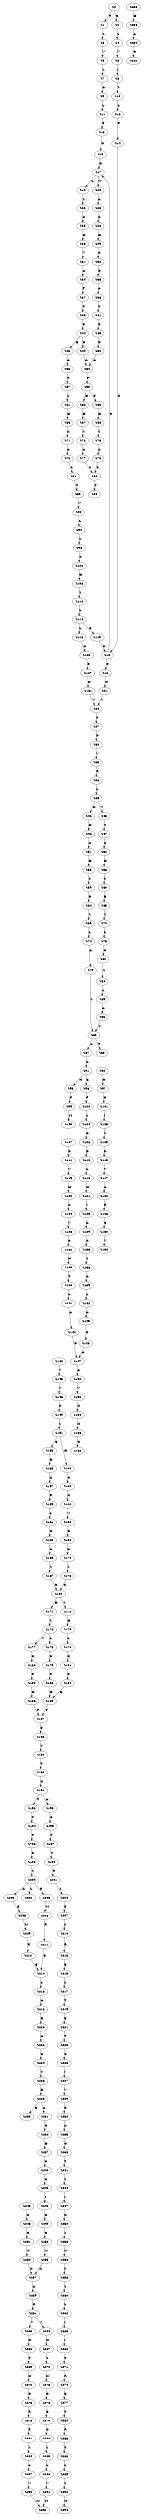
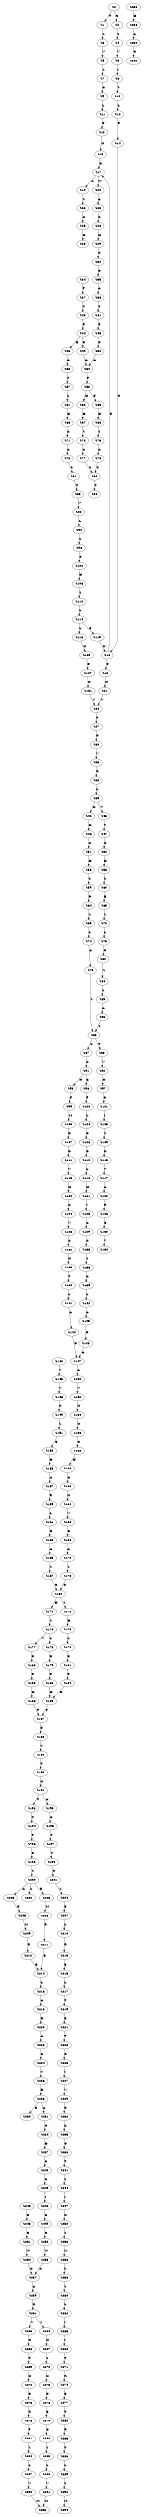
(83, 262) -> none
none -> (102, 1061)
none -> (68, 1133)
(63, 1450) -> (73, 1459)
